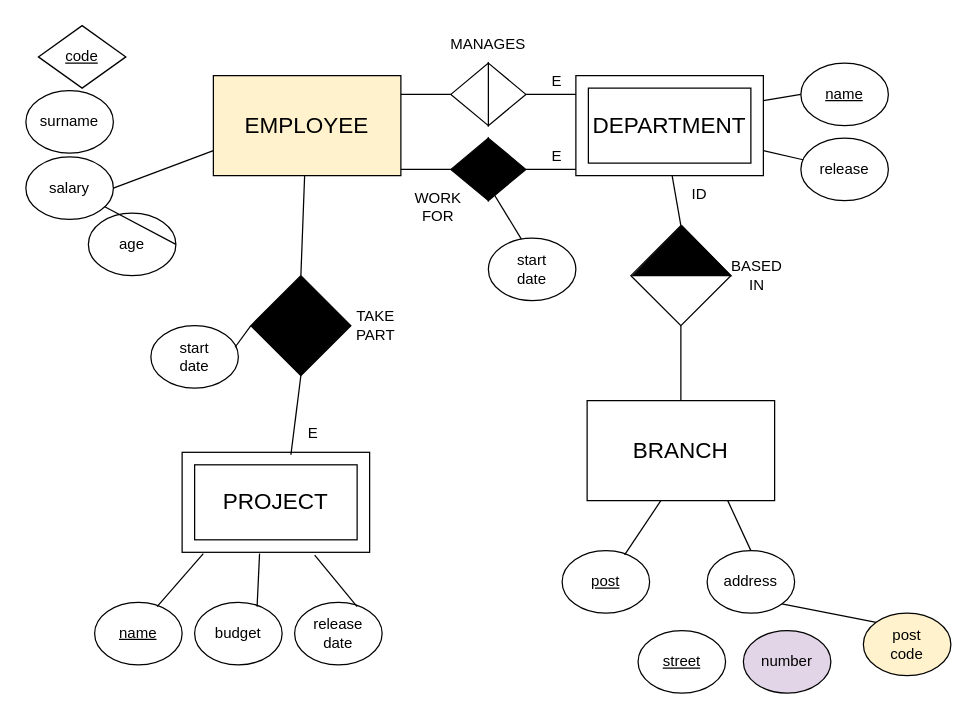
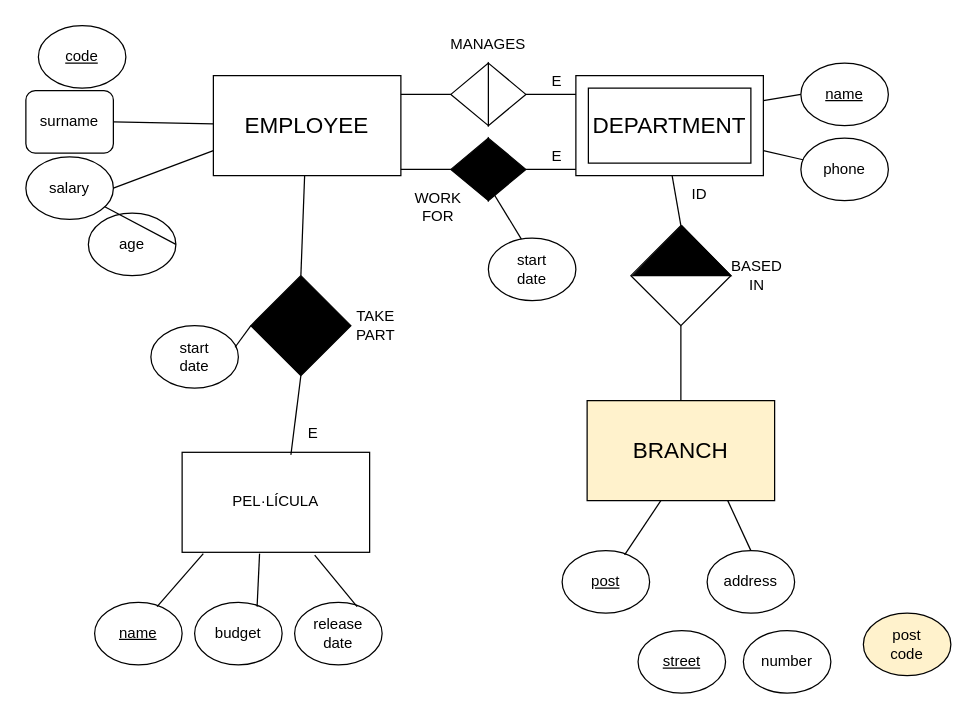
(82, 57) -> (82, 57)
(69, 122) -> (69, 122)
none -> (163, 123)
(307, 126) -> (307, 126)
(844, 169) -> (844, 169)
(681, 451) -> (681, 451)
(276, 502) -> none
(829, 613) -> none
(787, 662) -> (787, 662)
